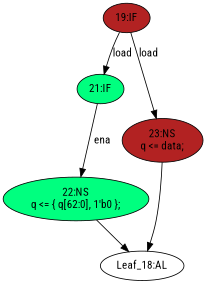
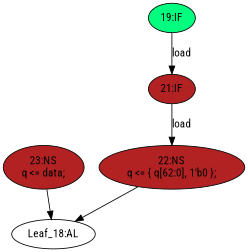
(127, 18) -> (172, 18)
(142, 72) -> none
(101, 89) -> (172, 89)
(103, 140) -> (182, 125)
(76, 199) -> (172, 167)
